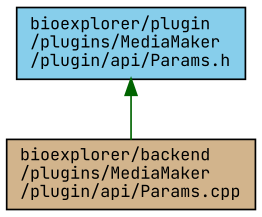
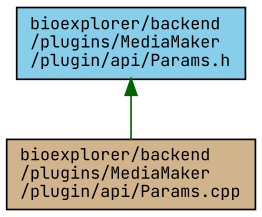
(131, 43) -> (131, 43)
